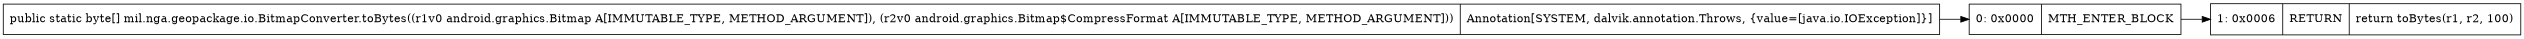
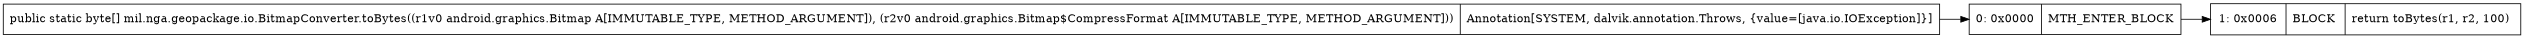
(2316, 19) -> (2314, 19)
